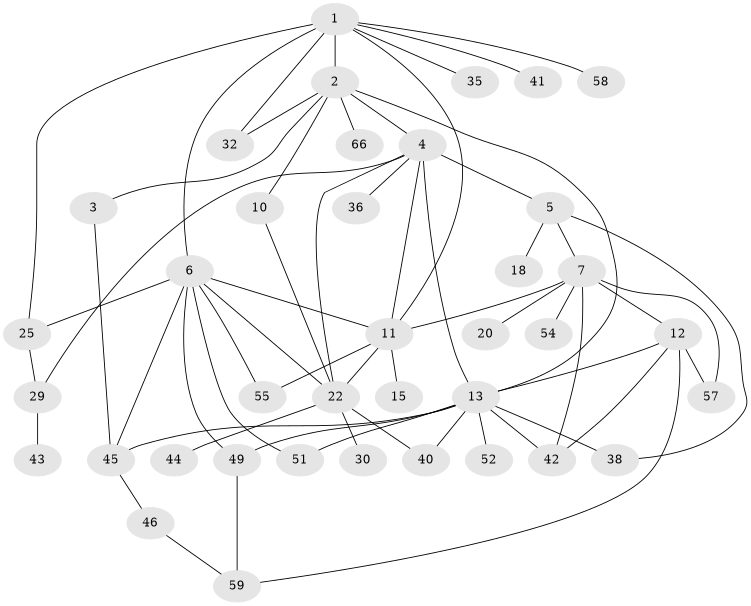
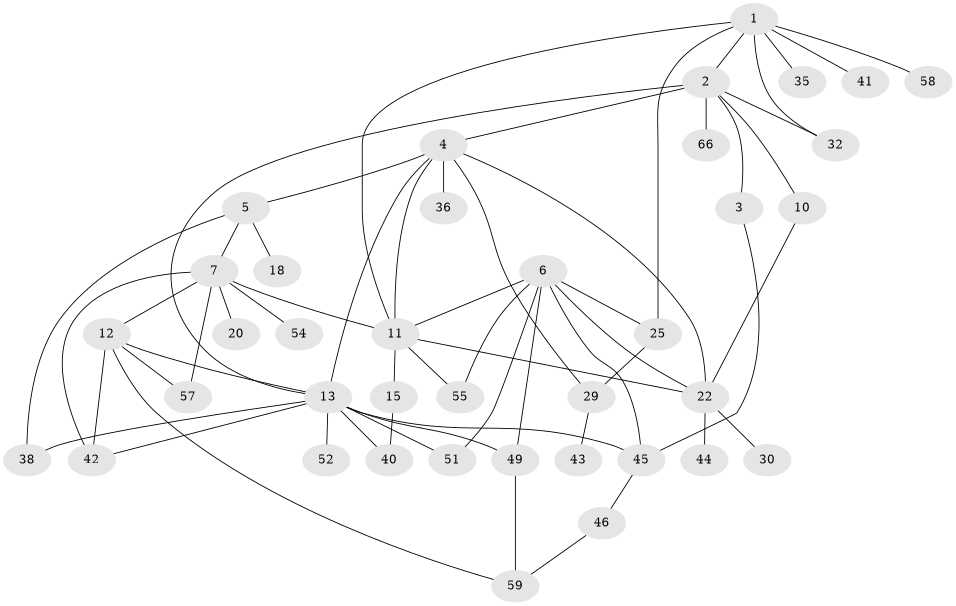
(206, 117) -> none
(387, 433) -> (391, 435)
